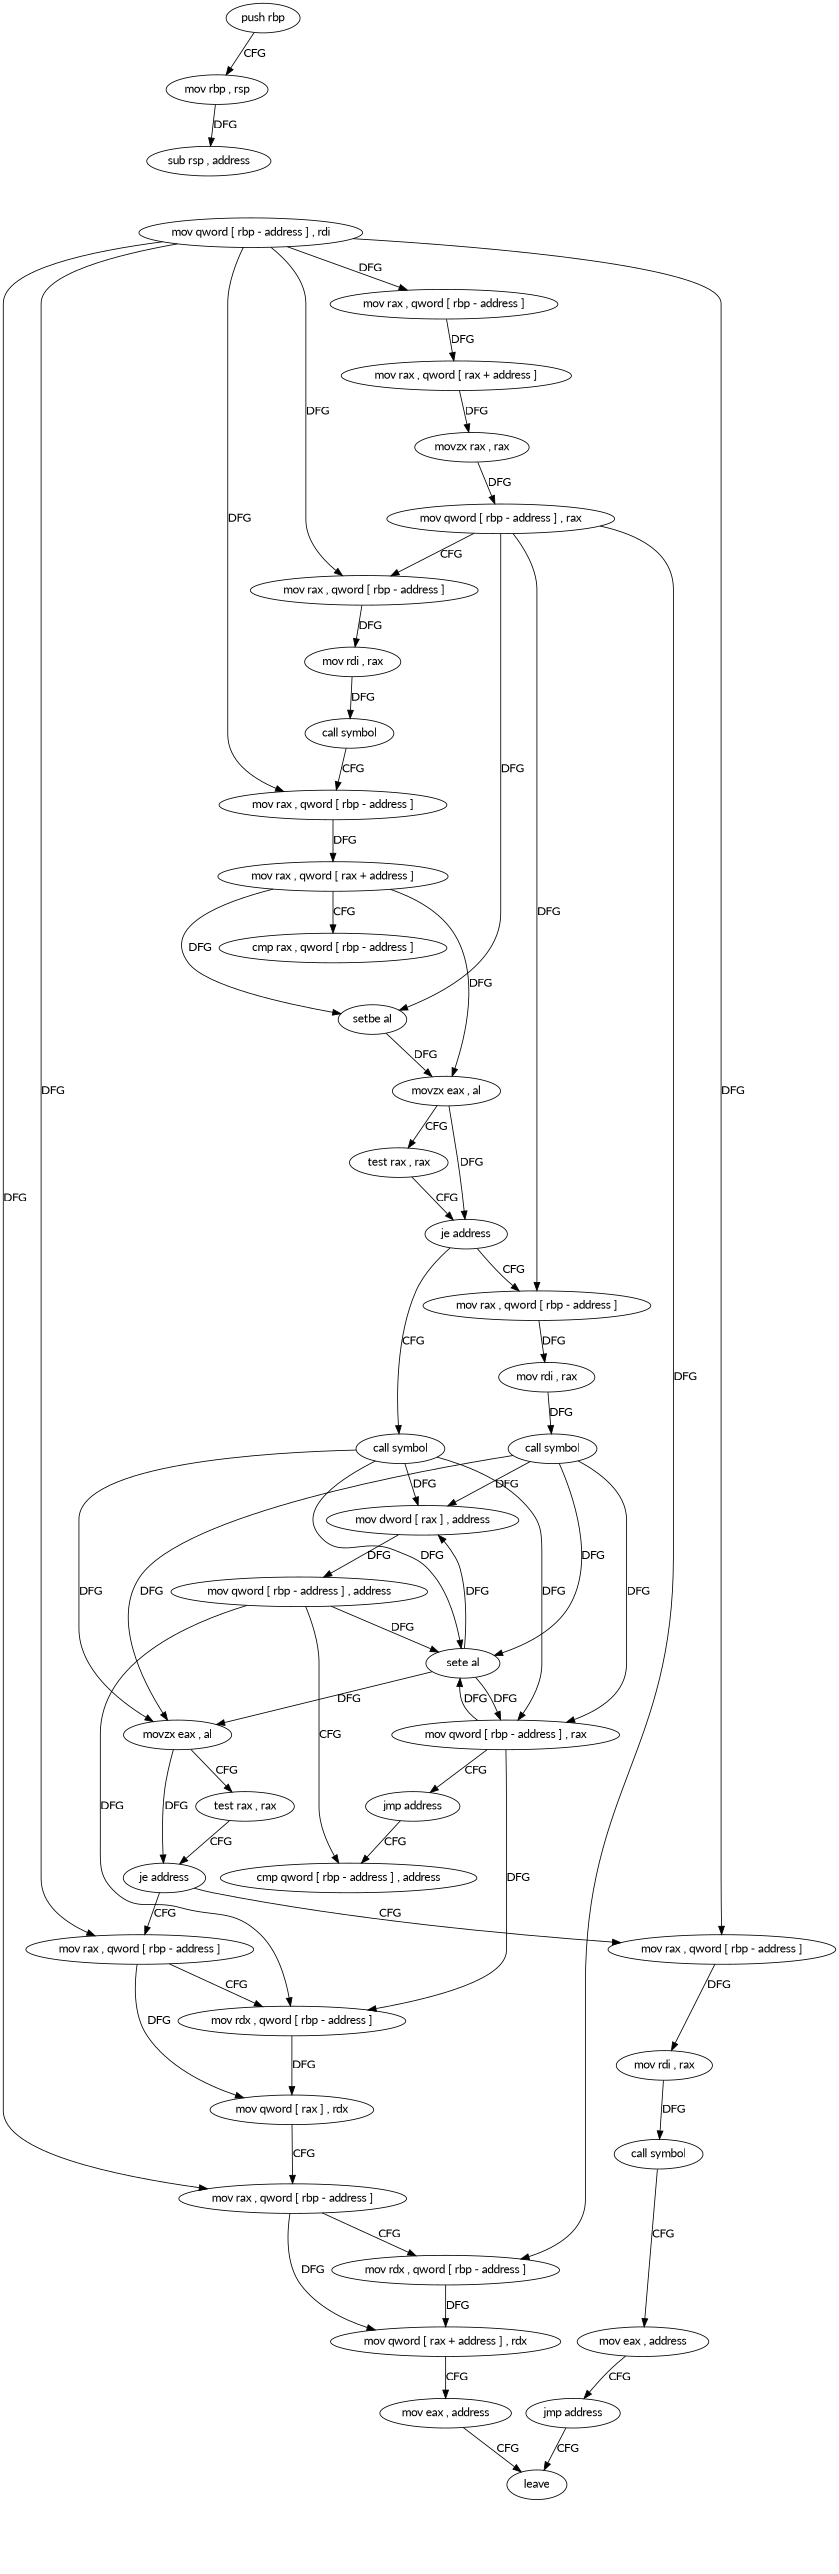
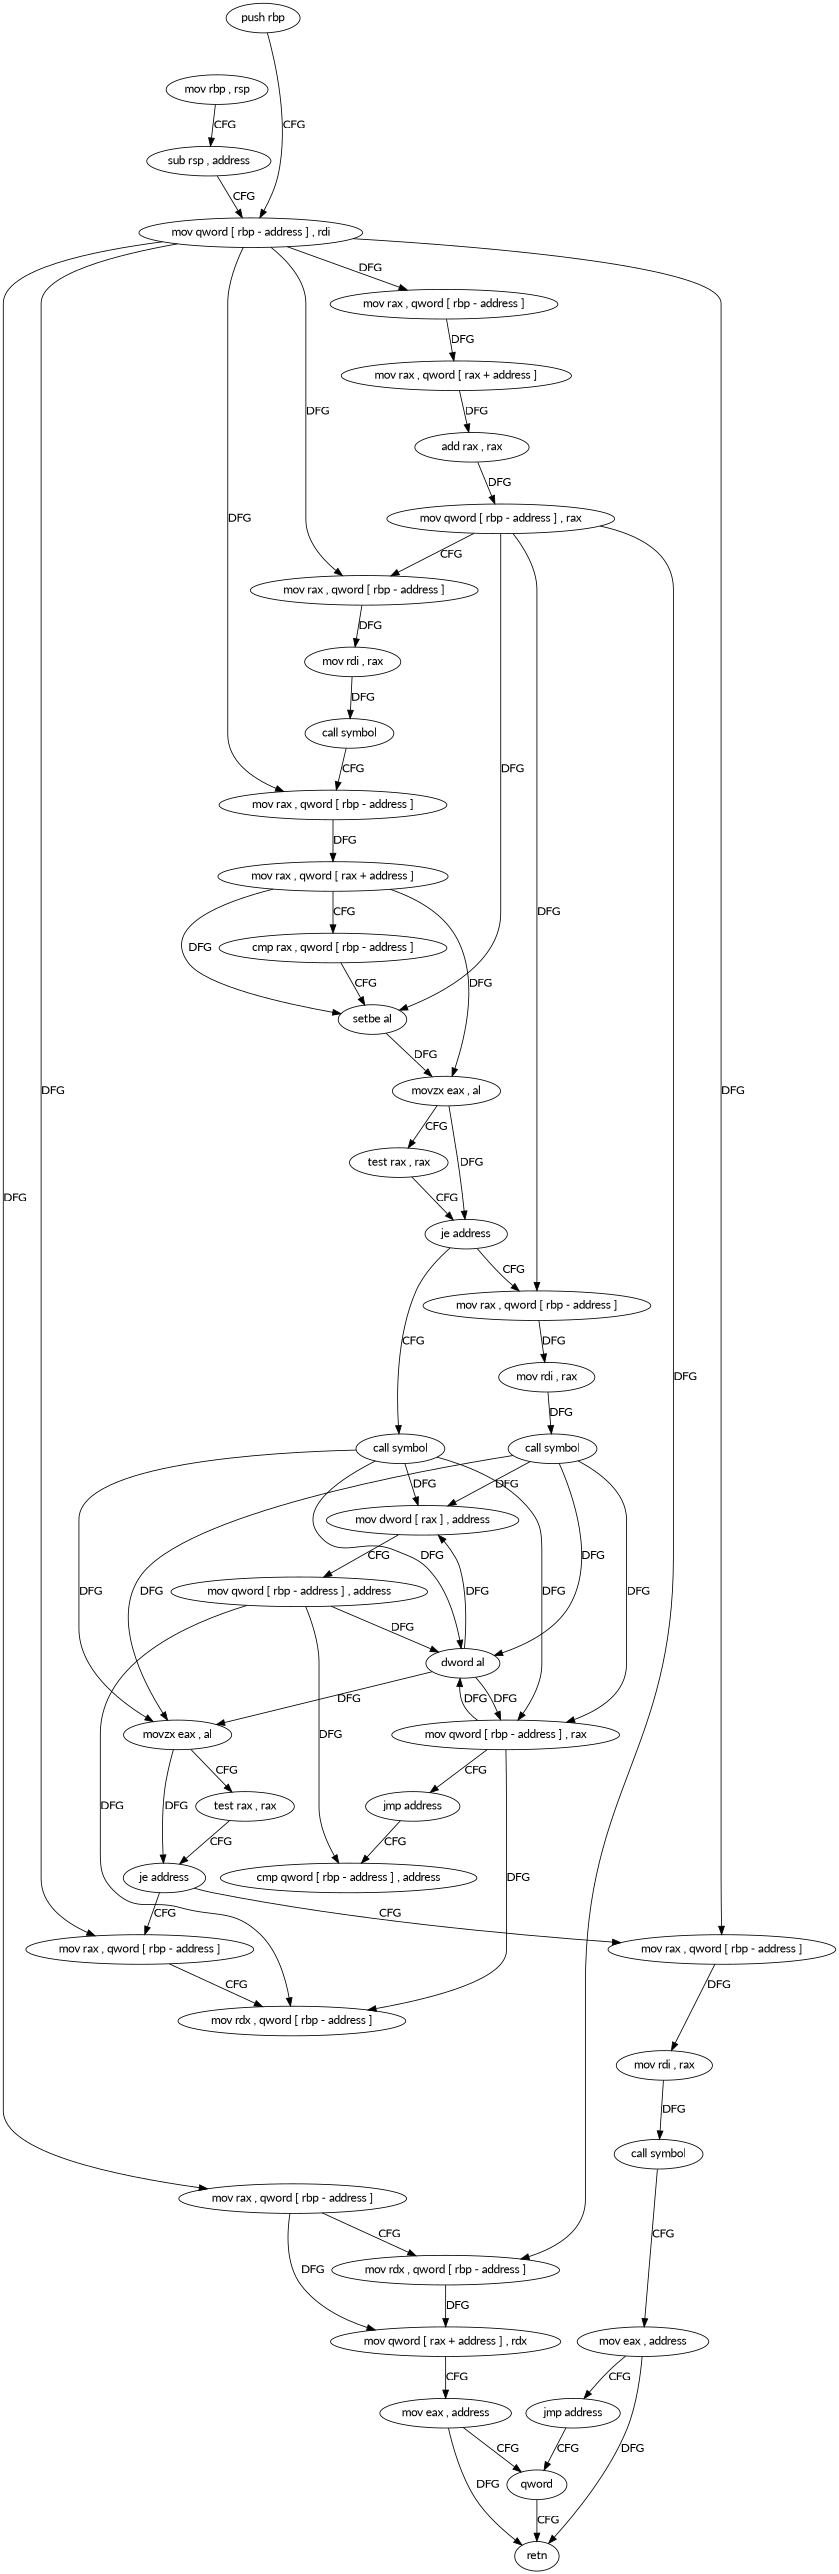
(242, 50) -> (282, 123)
(225, 125) -> (225, 125)
none -> (228, 193)
(472, 447) -> (472, 447)
none -> (351, 980)
(379, 1556) -> (379, 1556)
(463, 1663) -> (463, 1663)
(331, 1735) -> (331, 1735)
(292, 2110) -> none
(537, 2485) -> (537, 2485)
none -> (537, 2556)
